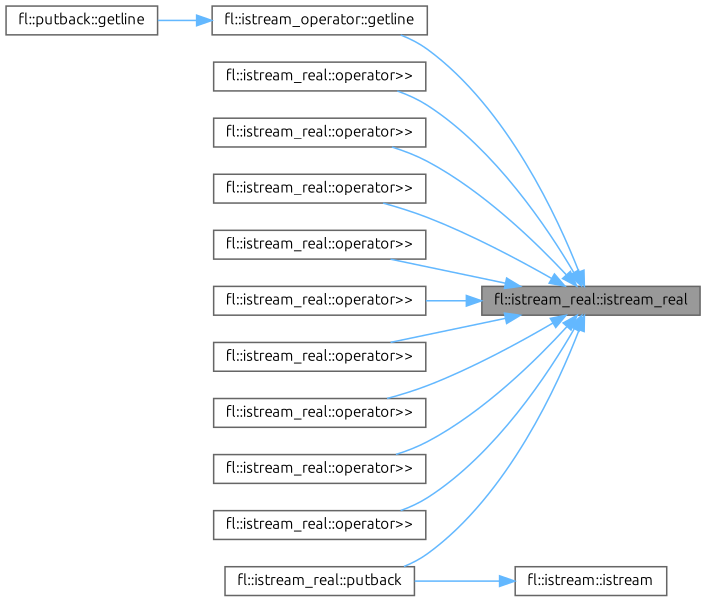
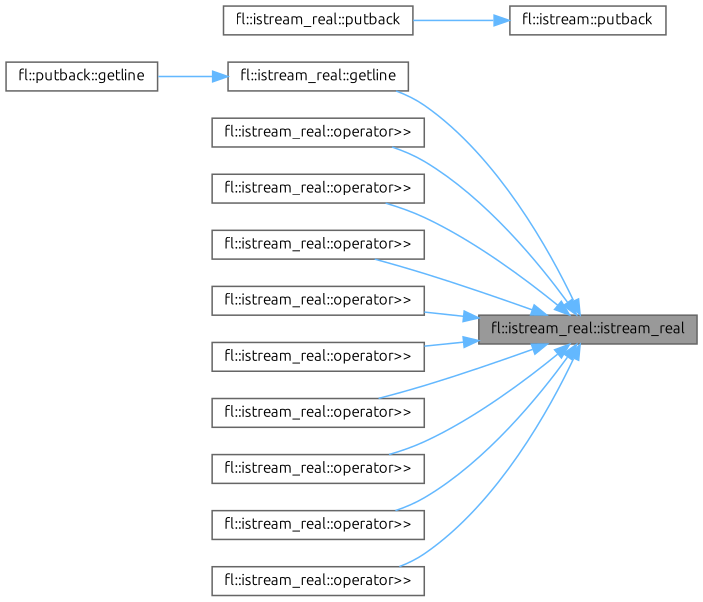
(320, 20) -> (318, 77)
(511, 463) -> none
(591, 581) -> (588, 20)
